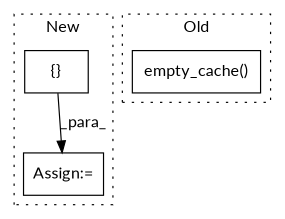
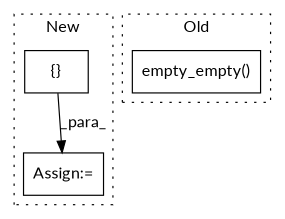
(196, 72) -> (196, 72)
